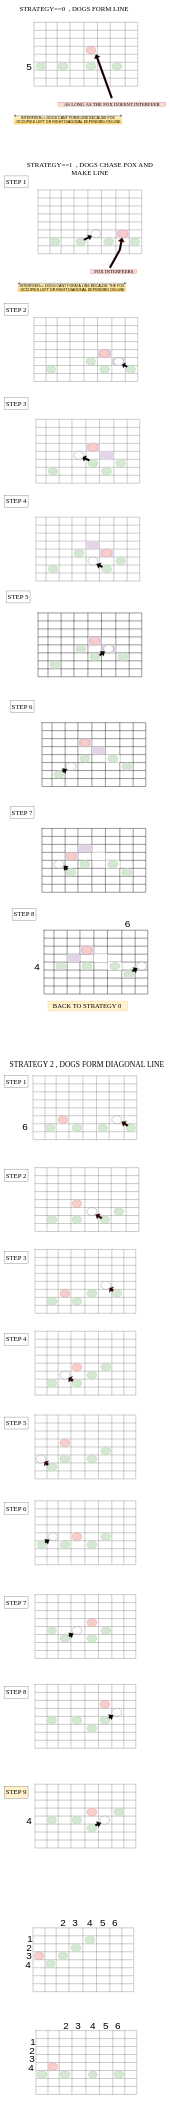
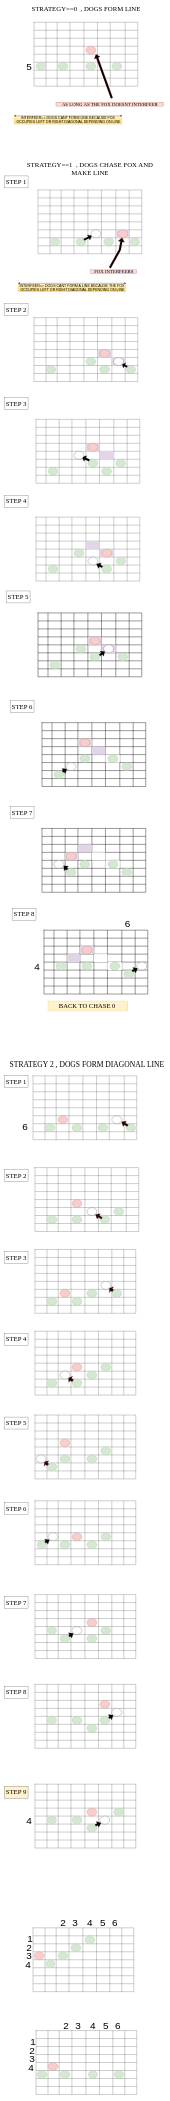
(74, 7) -> (86, 7)
(112, 102) -> (110, 102)
(88, 1006) -> (88, 1006)
